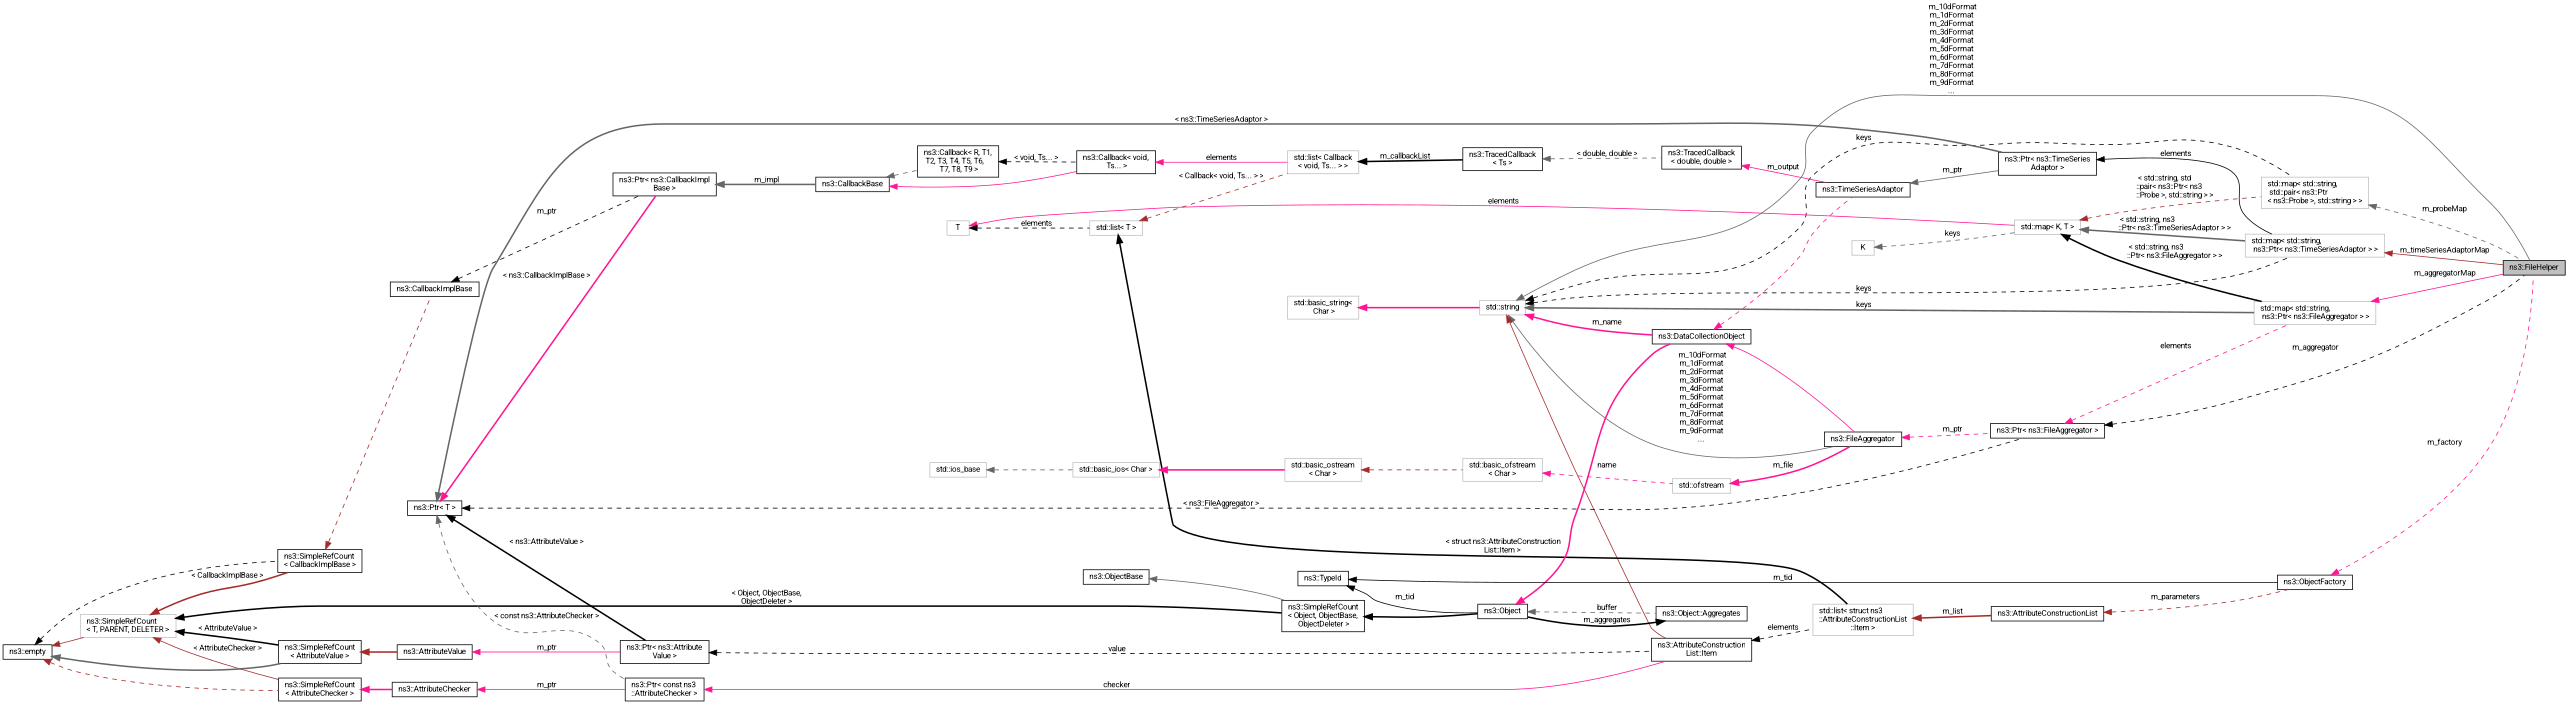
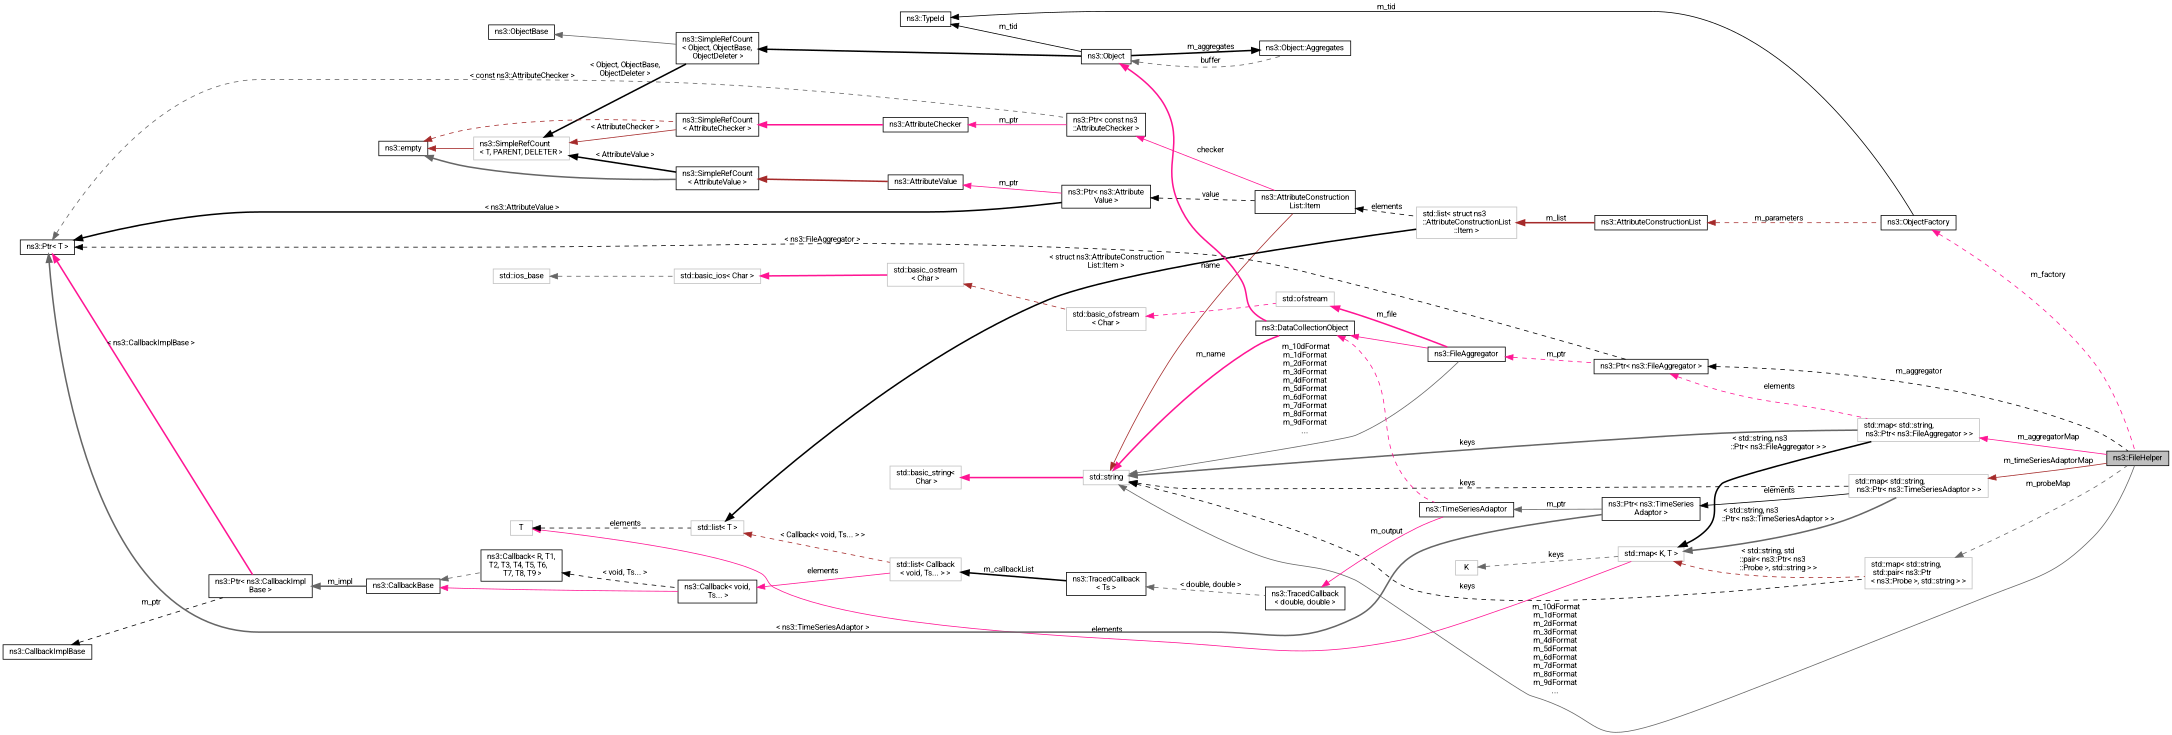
(320, 561) -> none
